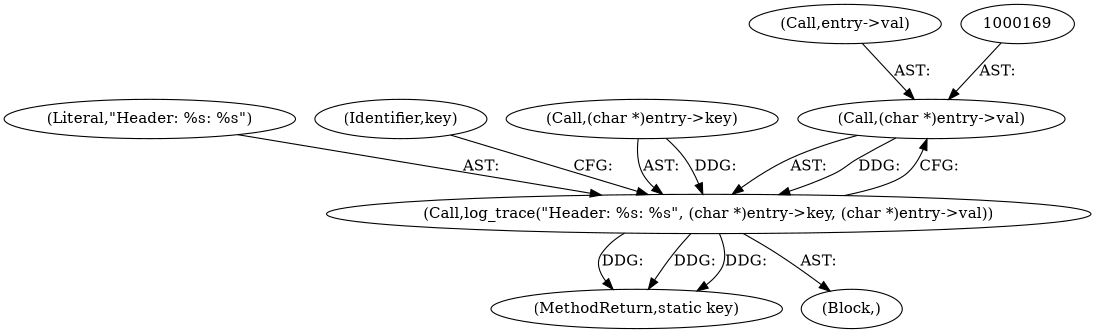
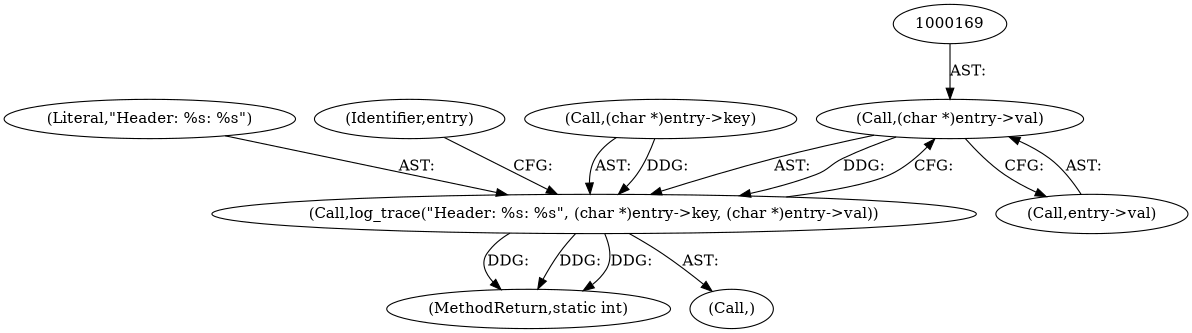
(401, 119) -> (410, 119)
none -> (998, 169)
(637, 309) -> (529, 309)
(852, 309) -> (732, 309)
